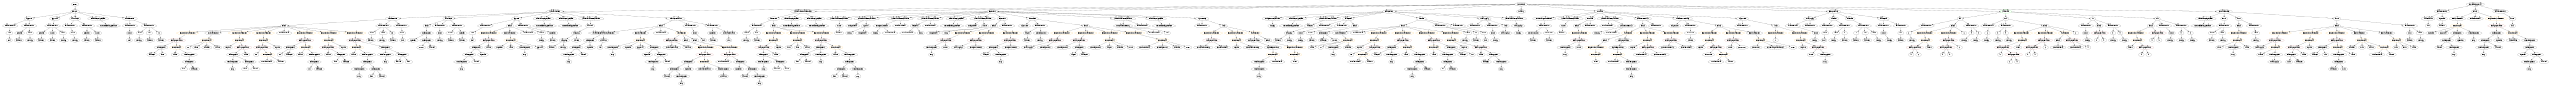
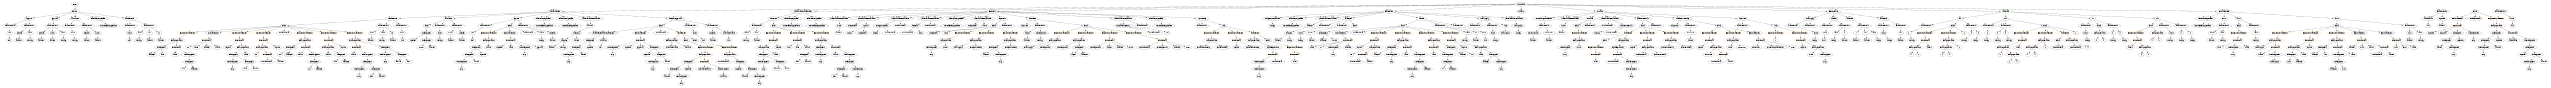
(2475, 4) -> none
(676, 19) -> (676, 19)
